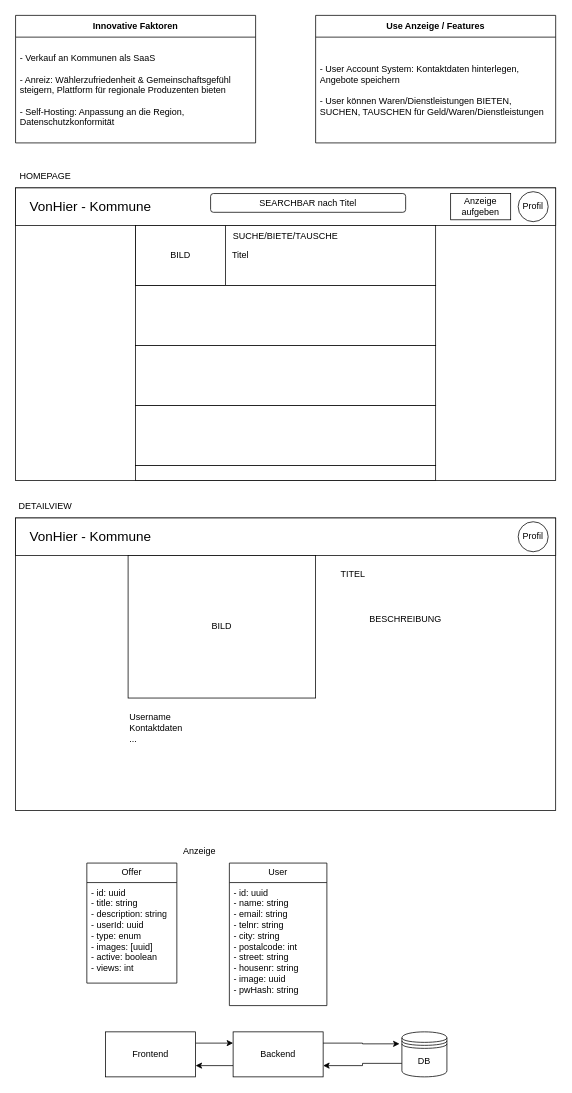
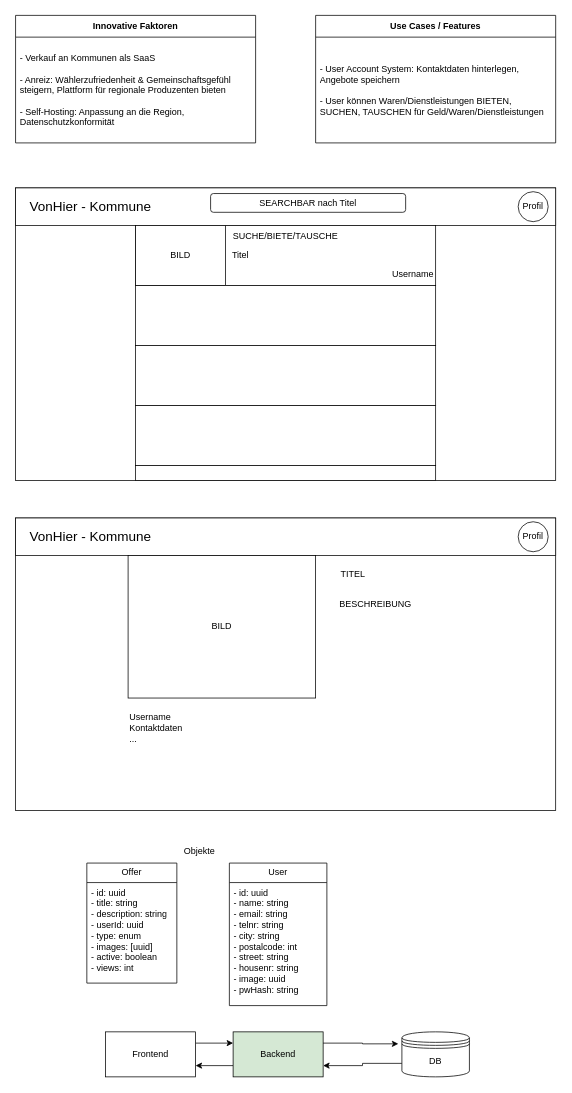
(435, 27) -> (435, 27)
(45, 177) -> none
(480, 207) -> none
none -> (413, 274)
(45, 507) -> none
(405, 619) -> (375, 604)
(200, 852) -> (200, 852)
(278, 1054) -> (278, 1054)
(424, 1054) -> (435, 1054)
